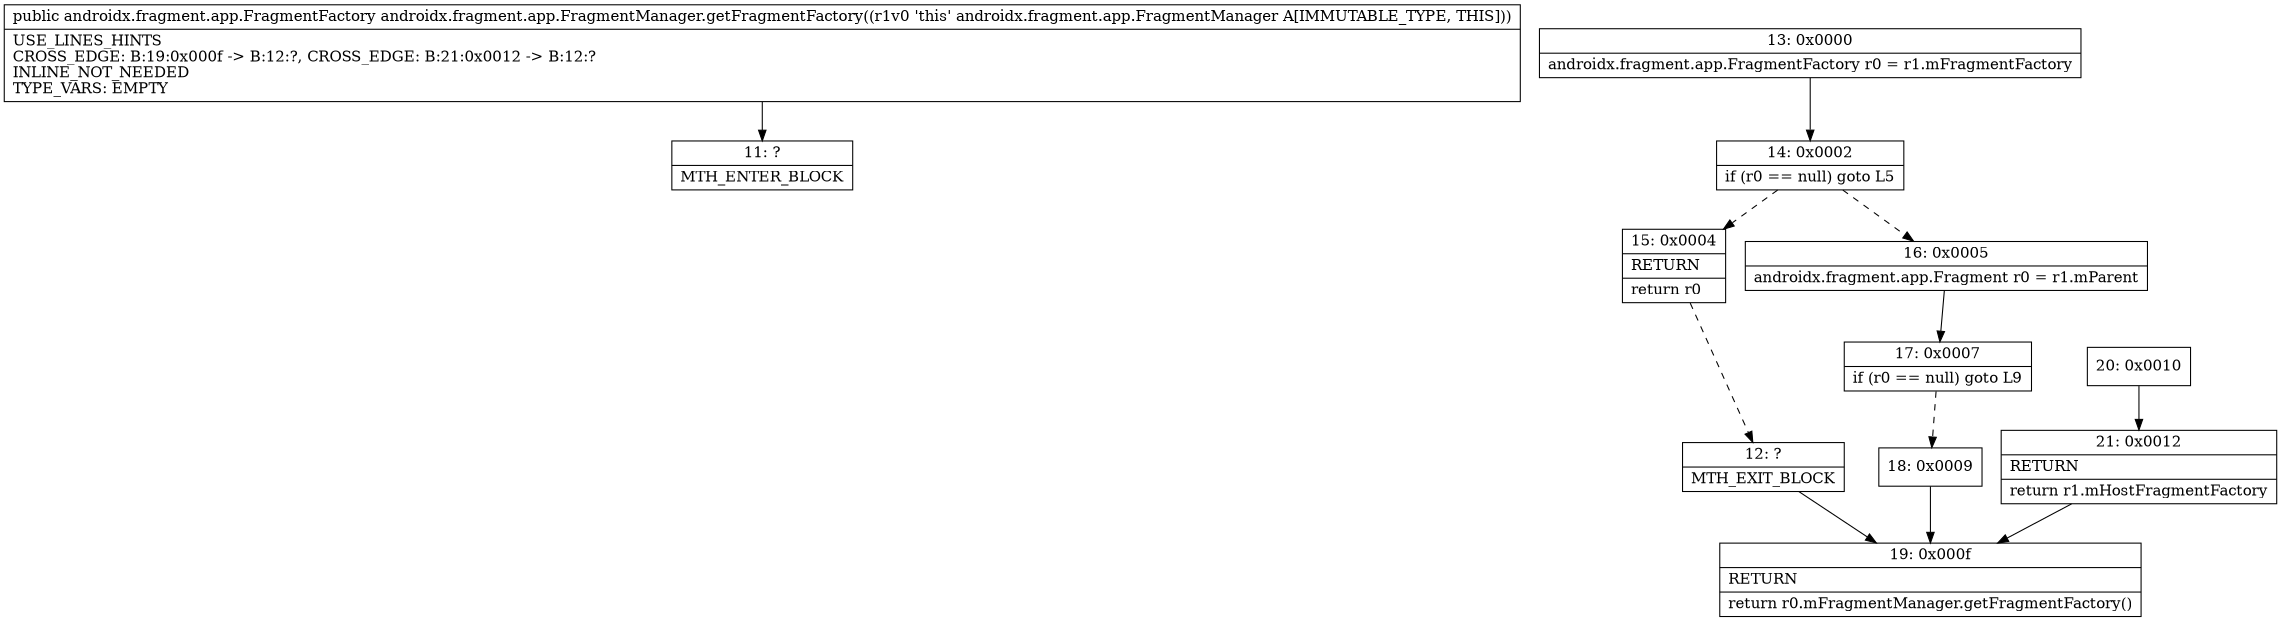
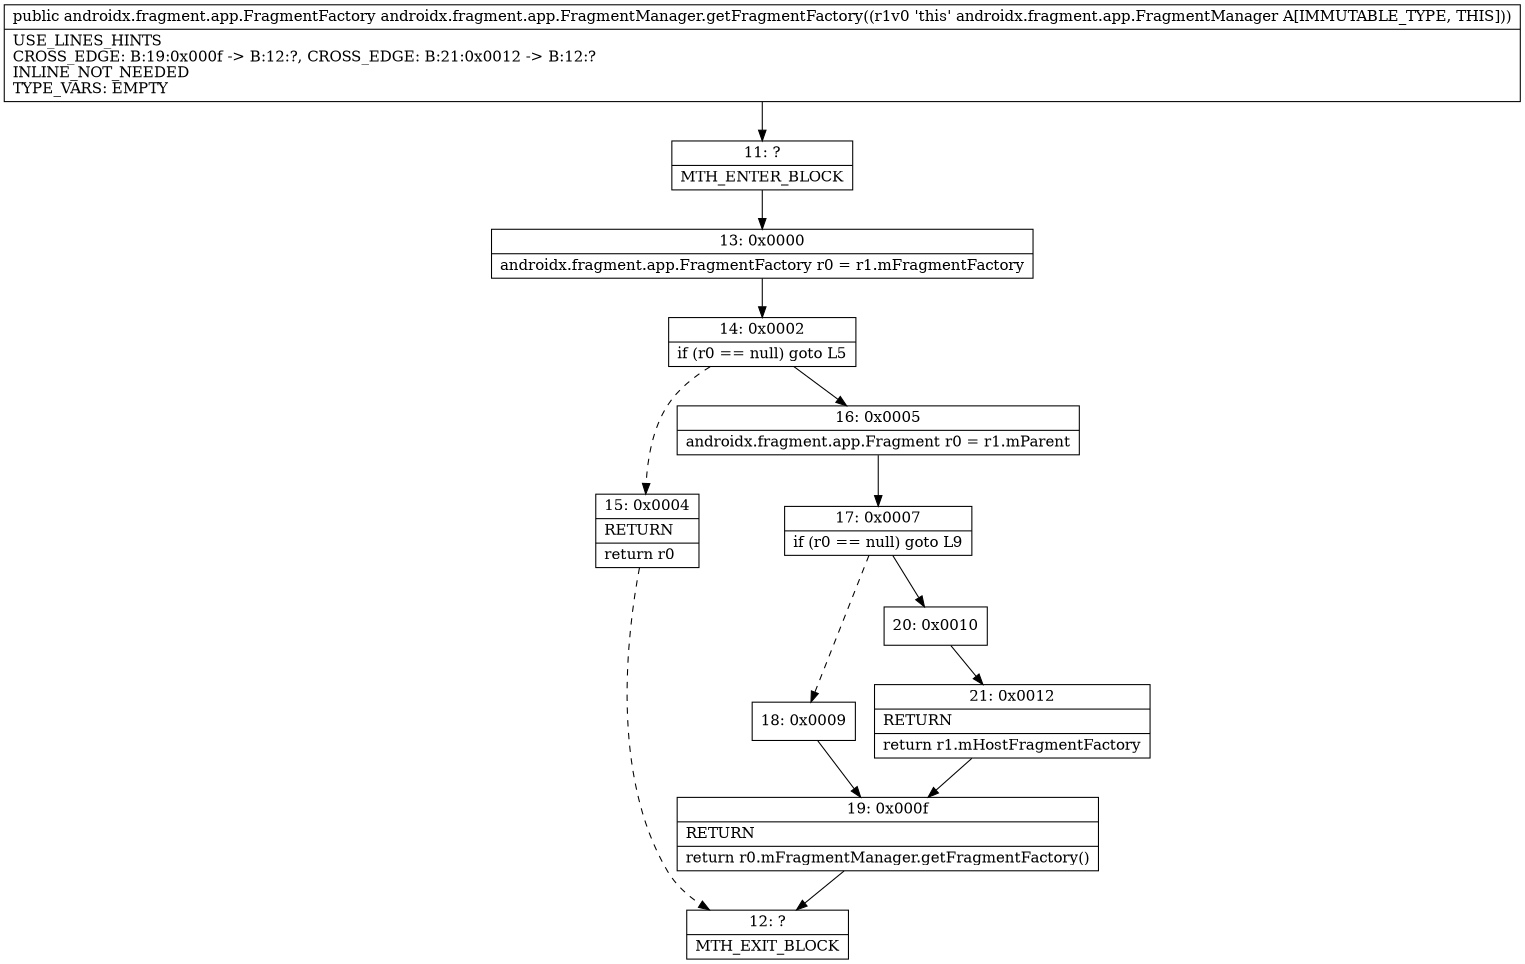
none -> (762, 204)
(1874, 212) -> (816, 383)
(1833, 514) -> (824, 887)
none -> (906, 577)
